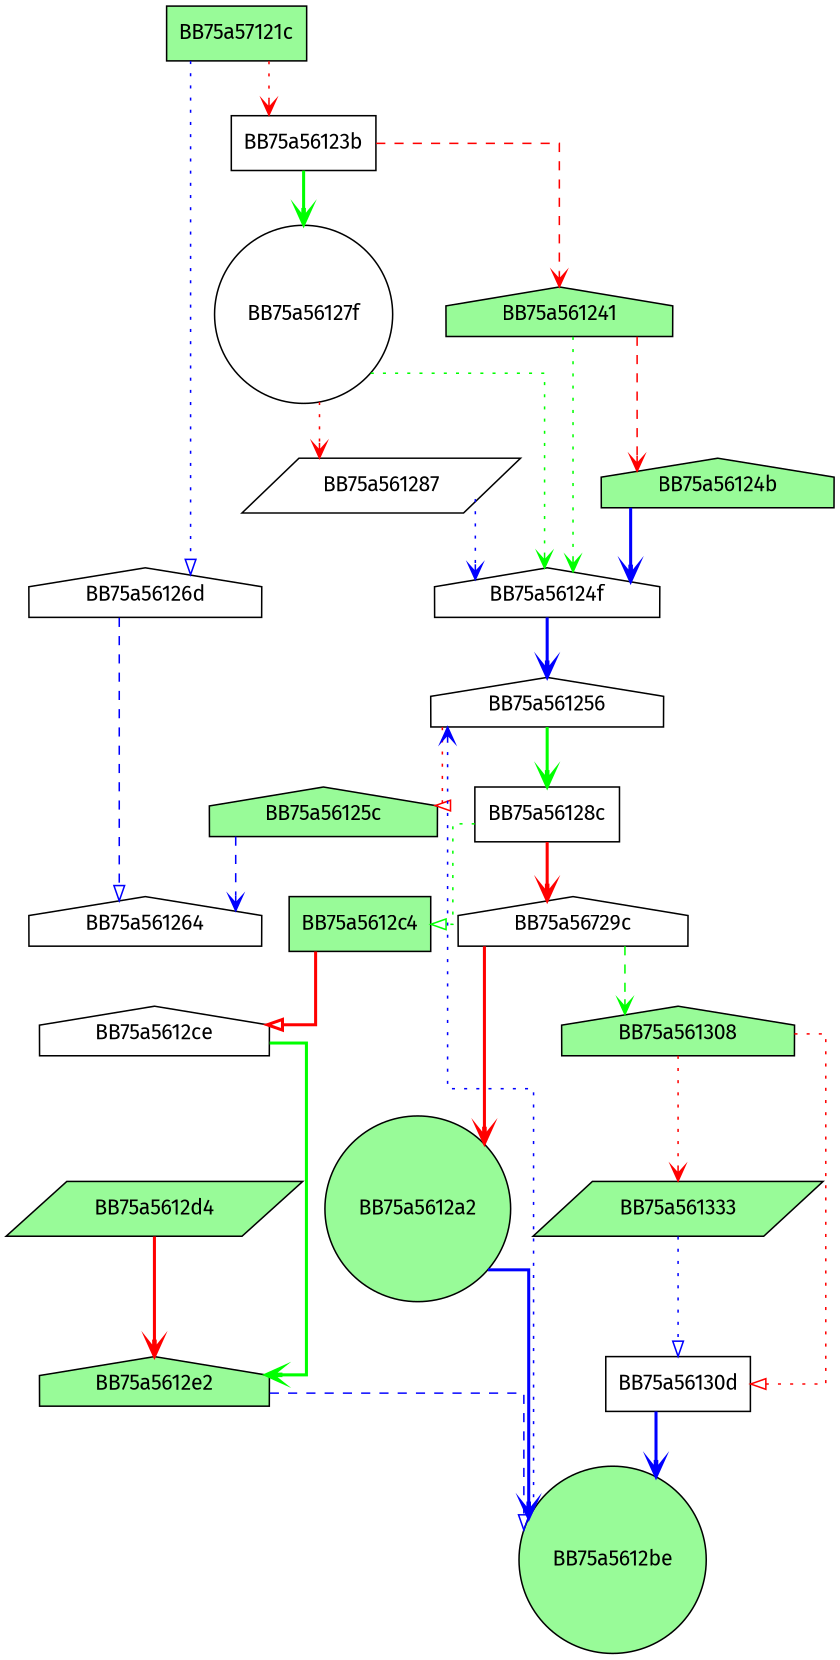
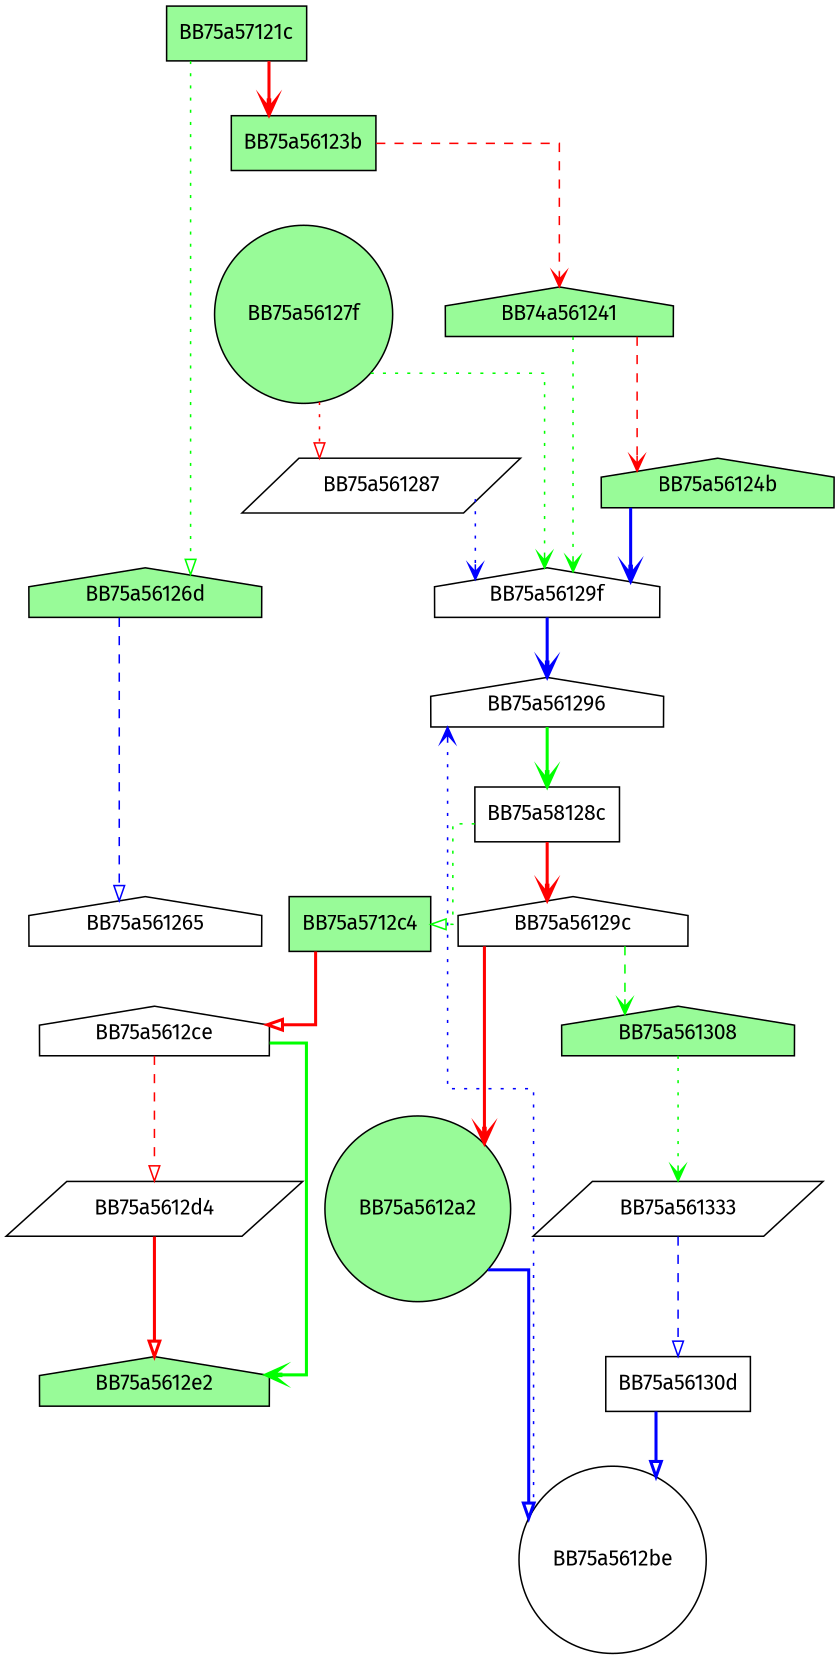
(269, 81) -> (269, 81)
(304, 143) -> (304, 143)
(304, 190) -> none
(191, 310) -> (191, 310)
(304, 314) -> (304, 314)
(559, 314) -> (559, 314)
(319, 422) -> (319, 422)
(145, 595) -> (145, 595)
(547, 595) -> (547, 595)
(547, 705) -> (547, 705)
(323, 814) -> none
(547, 814) -> (547, 814)
(145, 924) -> (145, 924)
(360, 924) -> (360, 924)
(573, 924) -> (573, 924)
none -> (154, 1111)
(678, 1111) -> (678, 1111)
(154, 1209) -> (154, 1209)
(678, 1209) -> (678, 1209)
(826, 1223) -> none
(154, 1289) -> (154, 1289)
(678, 1289) -> (678, 1289)
(529, 1366) -> (529, 1366)
(458, 1393) -> none
(656, 1436) -> (656, 1436)
(613, 1560) -> (613, 1560)
